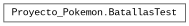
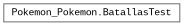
(95, 13) -> (92, 13)
